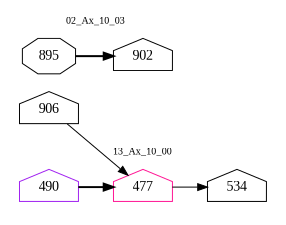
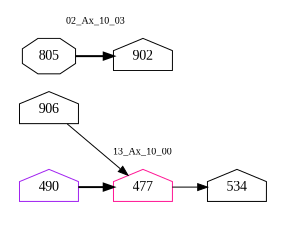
(49, 56) -> (49, 56)
